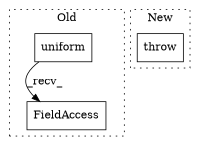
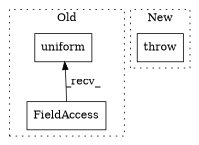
(26, 78) -> (66, 86)
